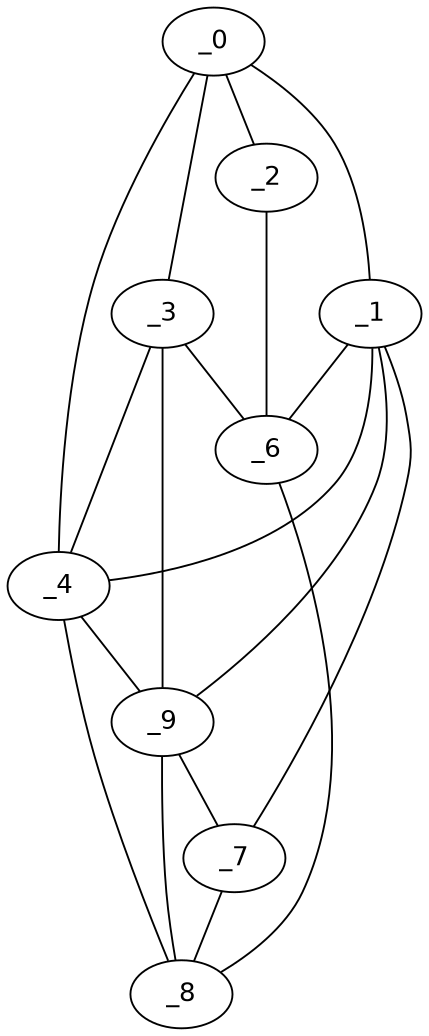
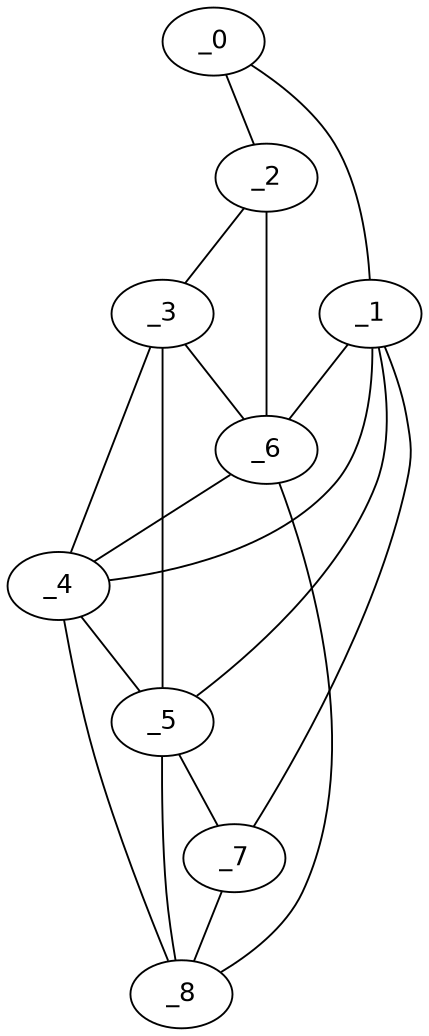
(188, 178) -> (215, 246)
(89, 301) -> (176, 509)
(163, 722) -> (163, 722)
